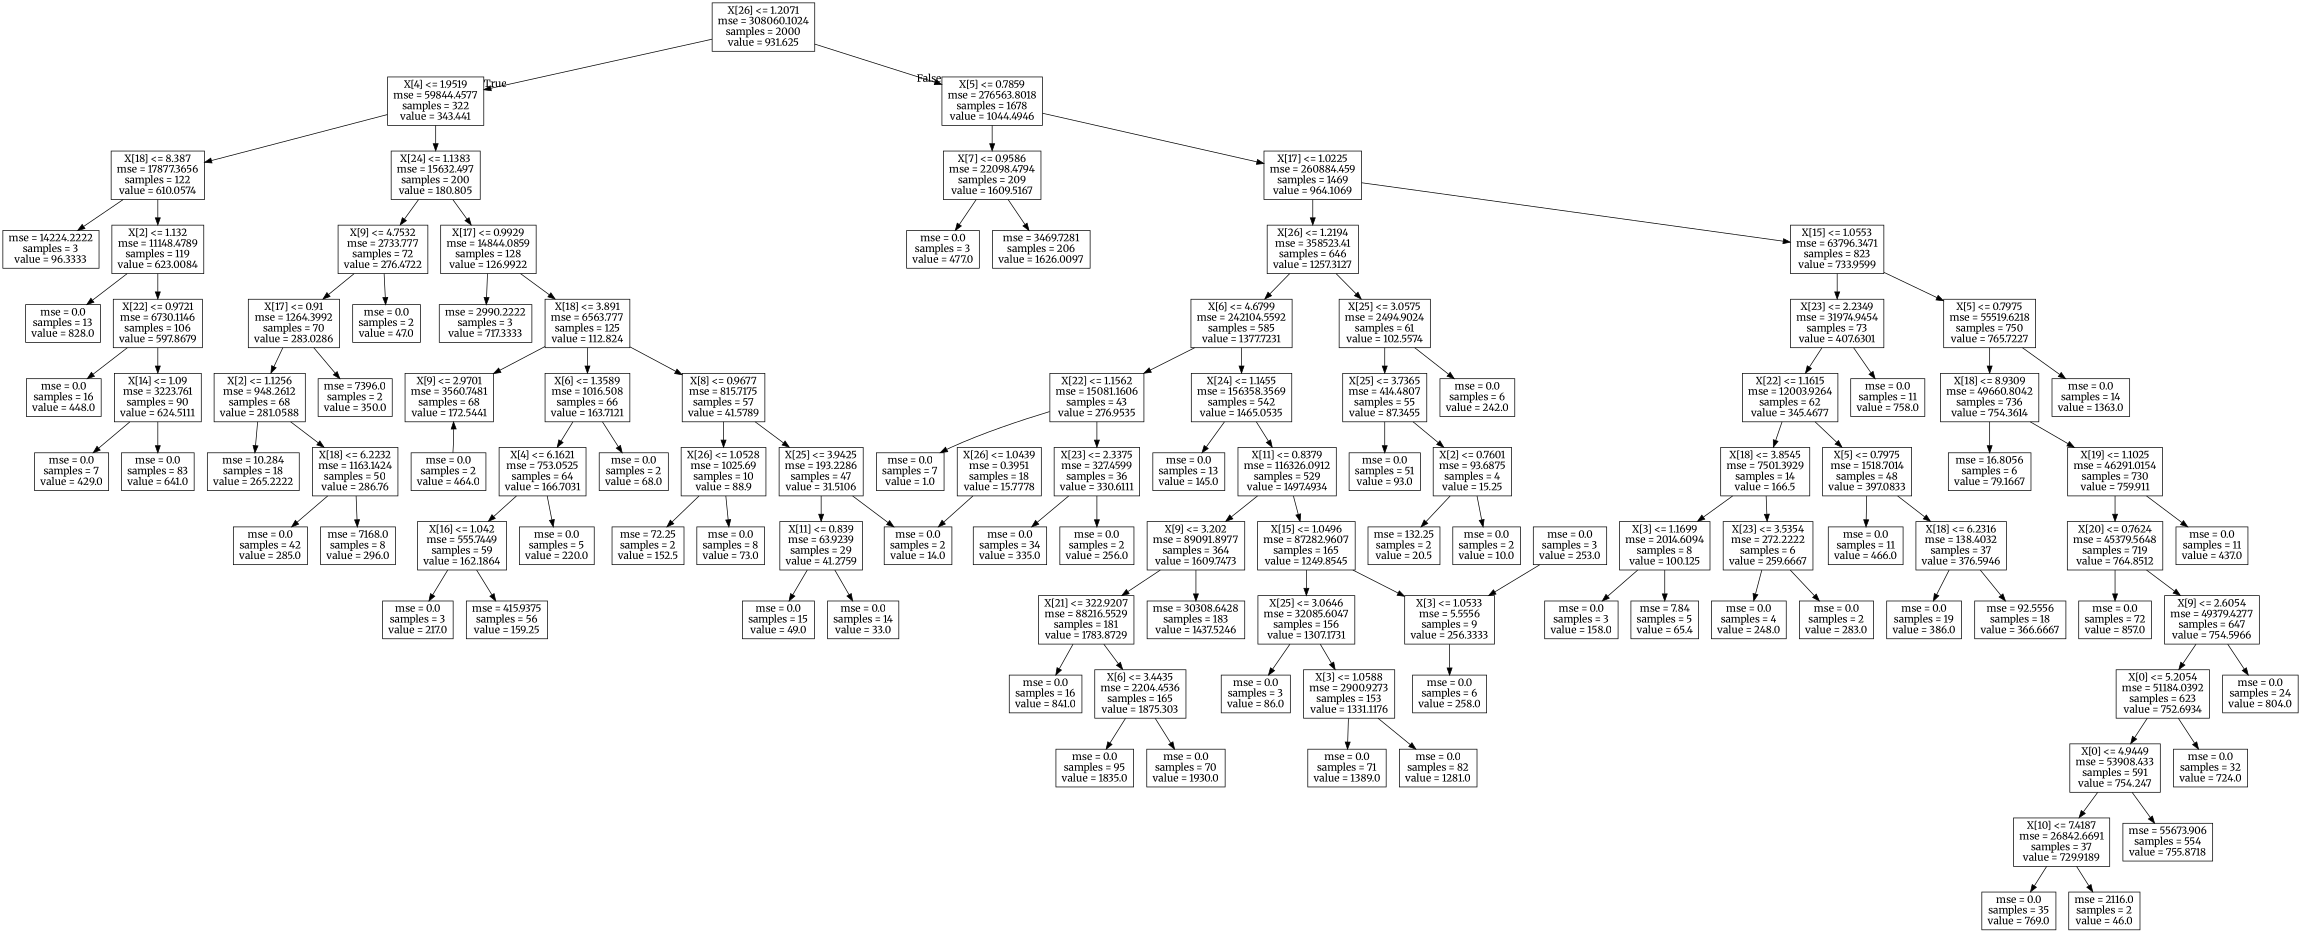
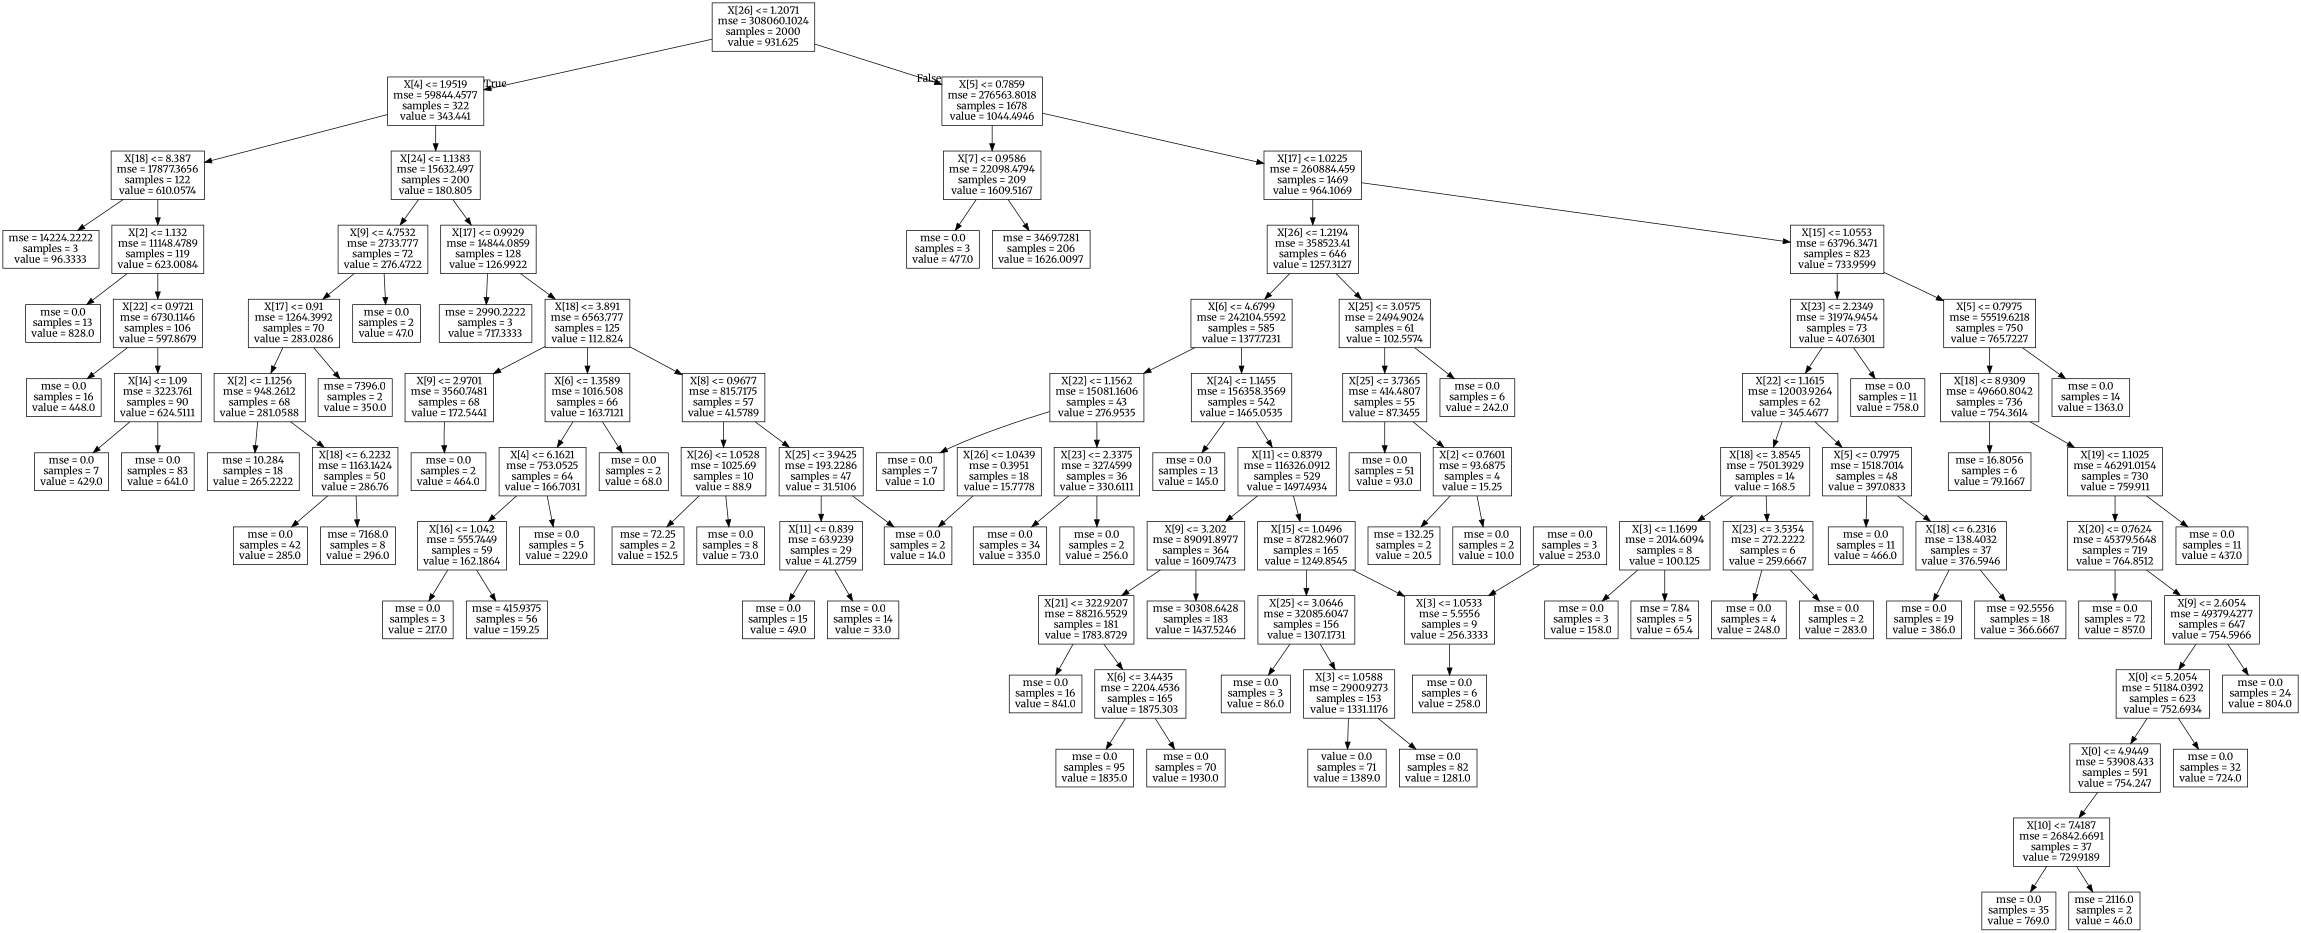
(454, 441) -> (444, 434)
(1765, 472) -> (1765, 472)
(557, 546) -> (557, 546)
(1347, 768) -> (1347, 768)
(2168, 842) -> none
